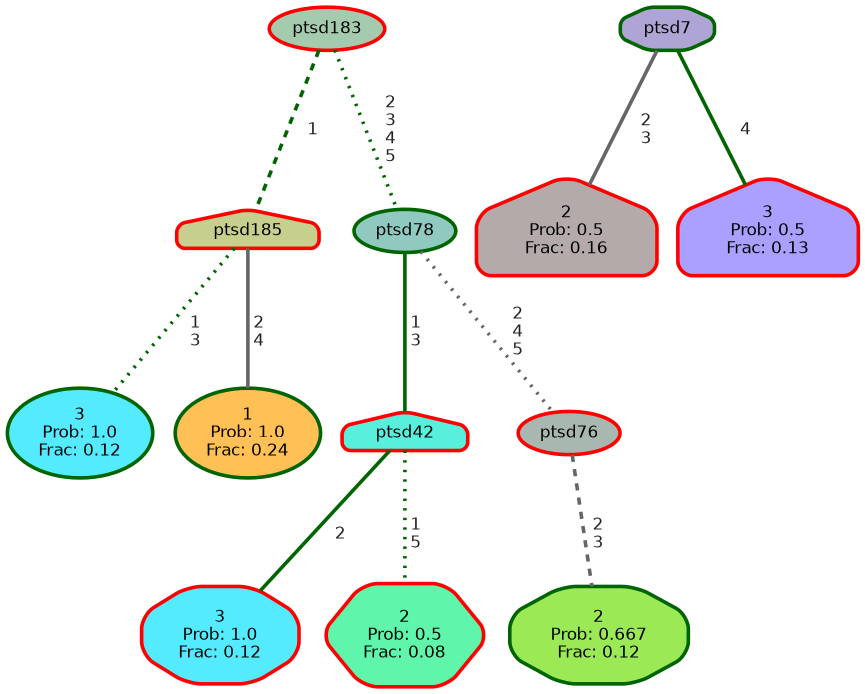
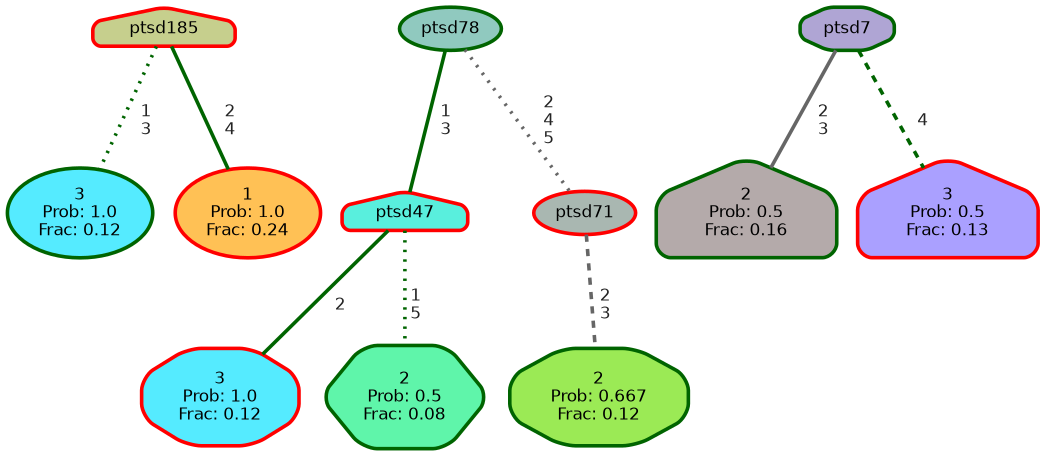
(327, 29) -> none
(712, 118) -> (891, 109)
(567, 231) -> (747, 213)
(248, 318) -> (200, 108)
(248, 433) -> (248, 213)
(405, 433) -> (405, 213)
(569, 433) -> (585, 213)
(405, 635) -> (405, 397)
